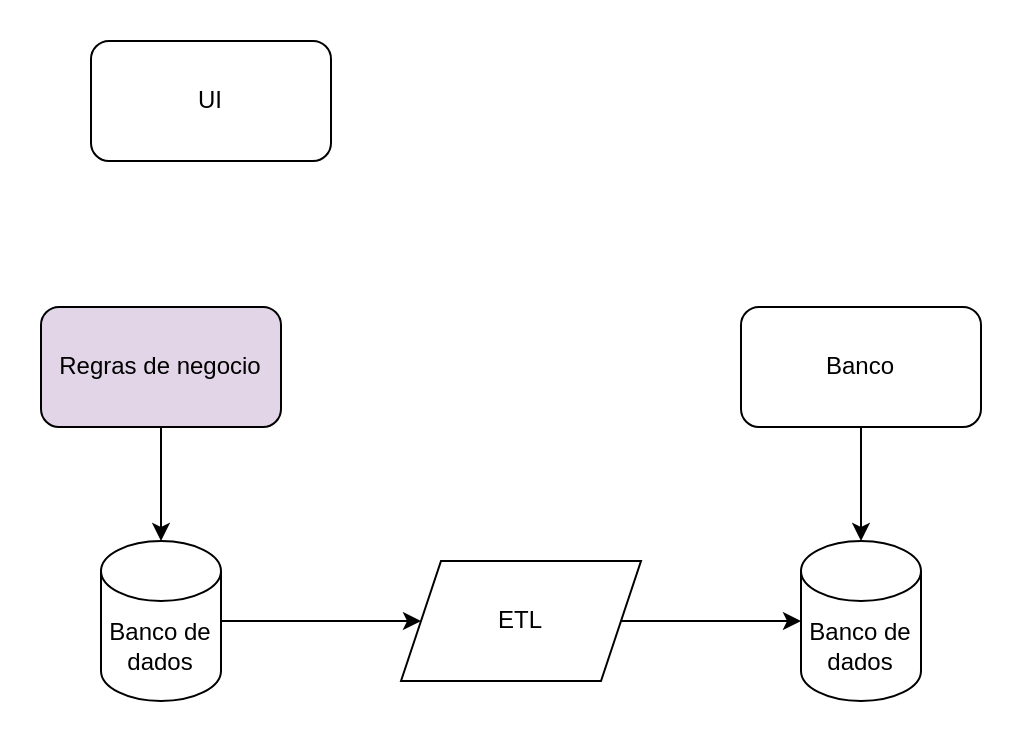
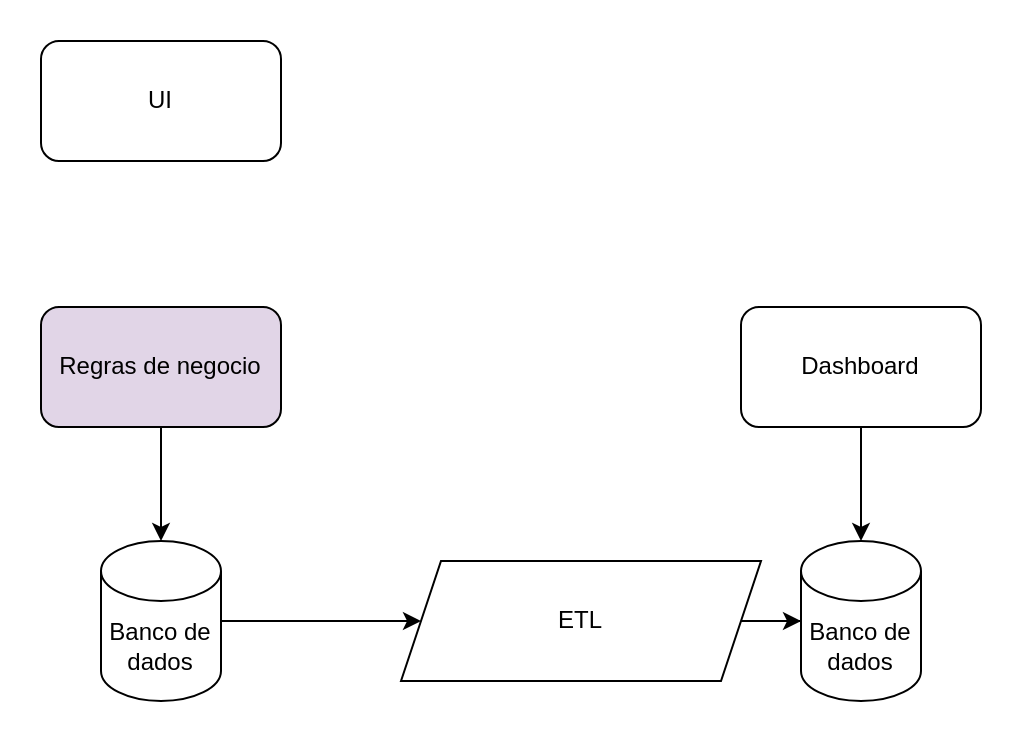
(211, 101) -> (161, 101)
(861, 367) -> (861, 367)
(521, 621) -> (581, 621)
